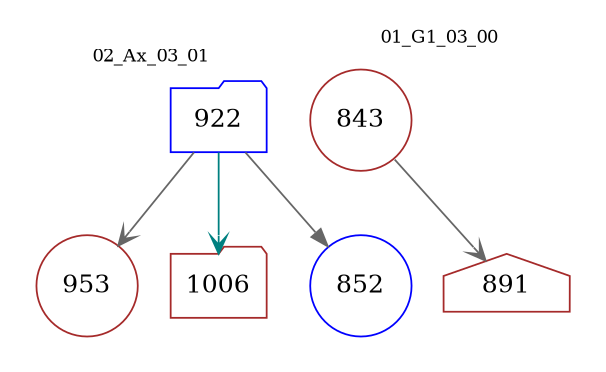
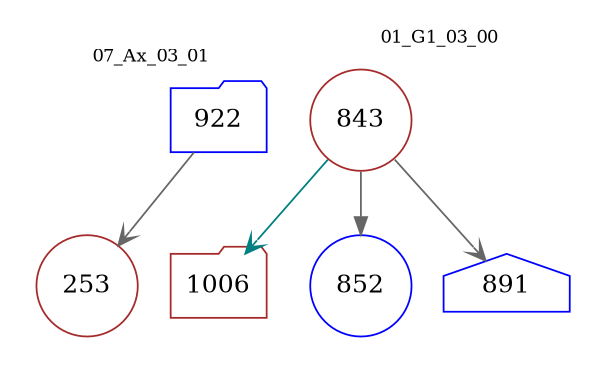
(151, 57) -> (151, 57)
(270, 180) -> (361, 194)
(219, 194) -> (307, 184)
(87, 286) -> (87, 286)
(507, 286) -> (507, 286)
